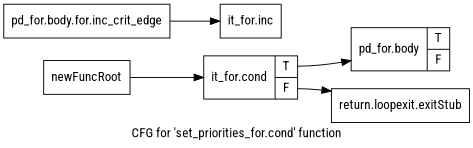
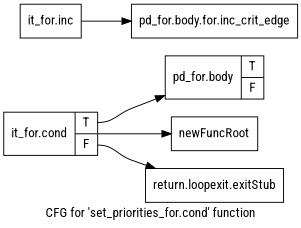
(190, 21) -> (102, 21)
(162, 77) -> (130, 134)
